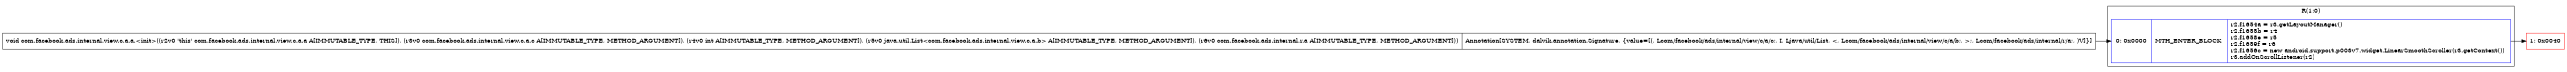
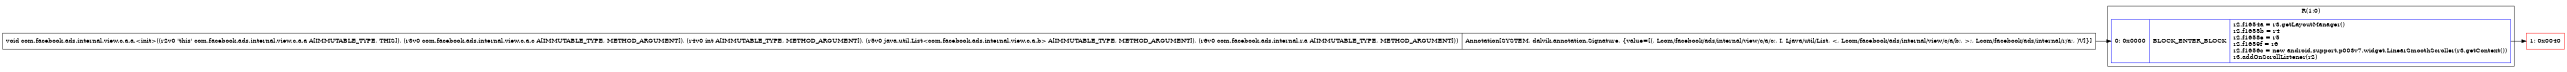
(2188, 41) -> (2190, 41)
